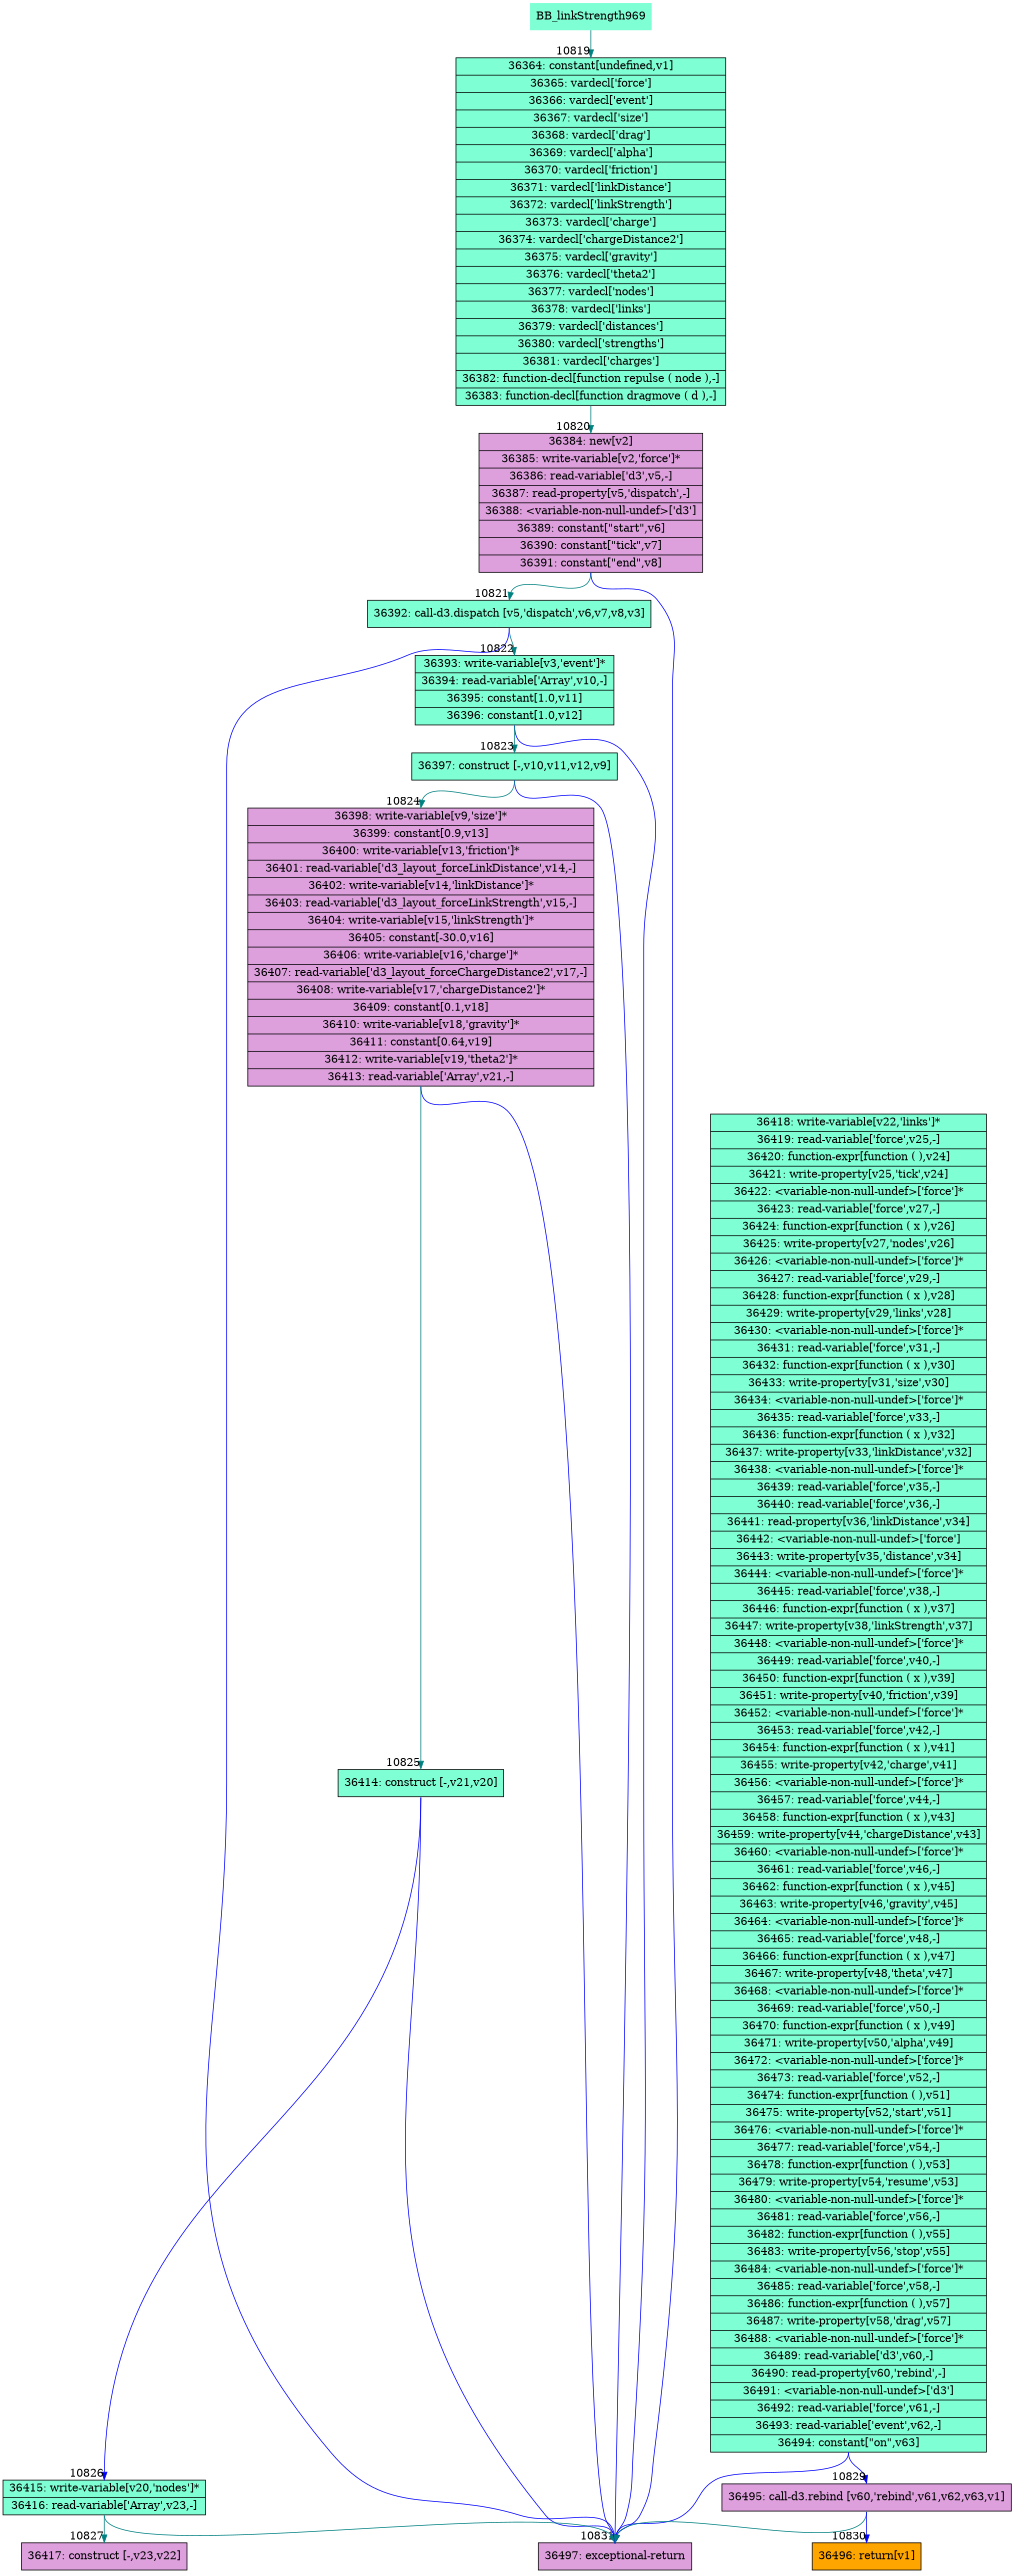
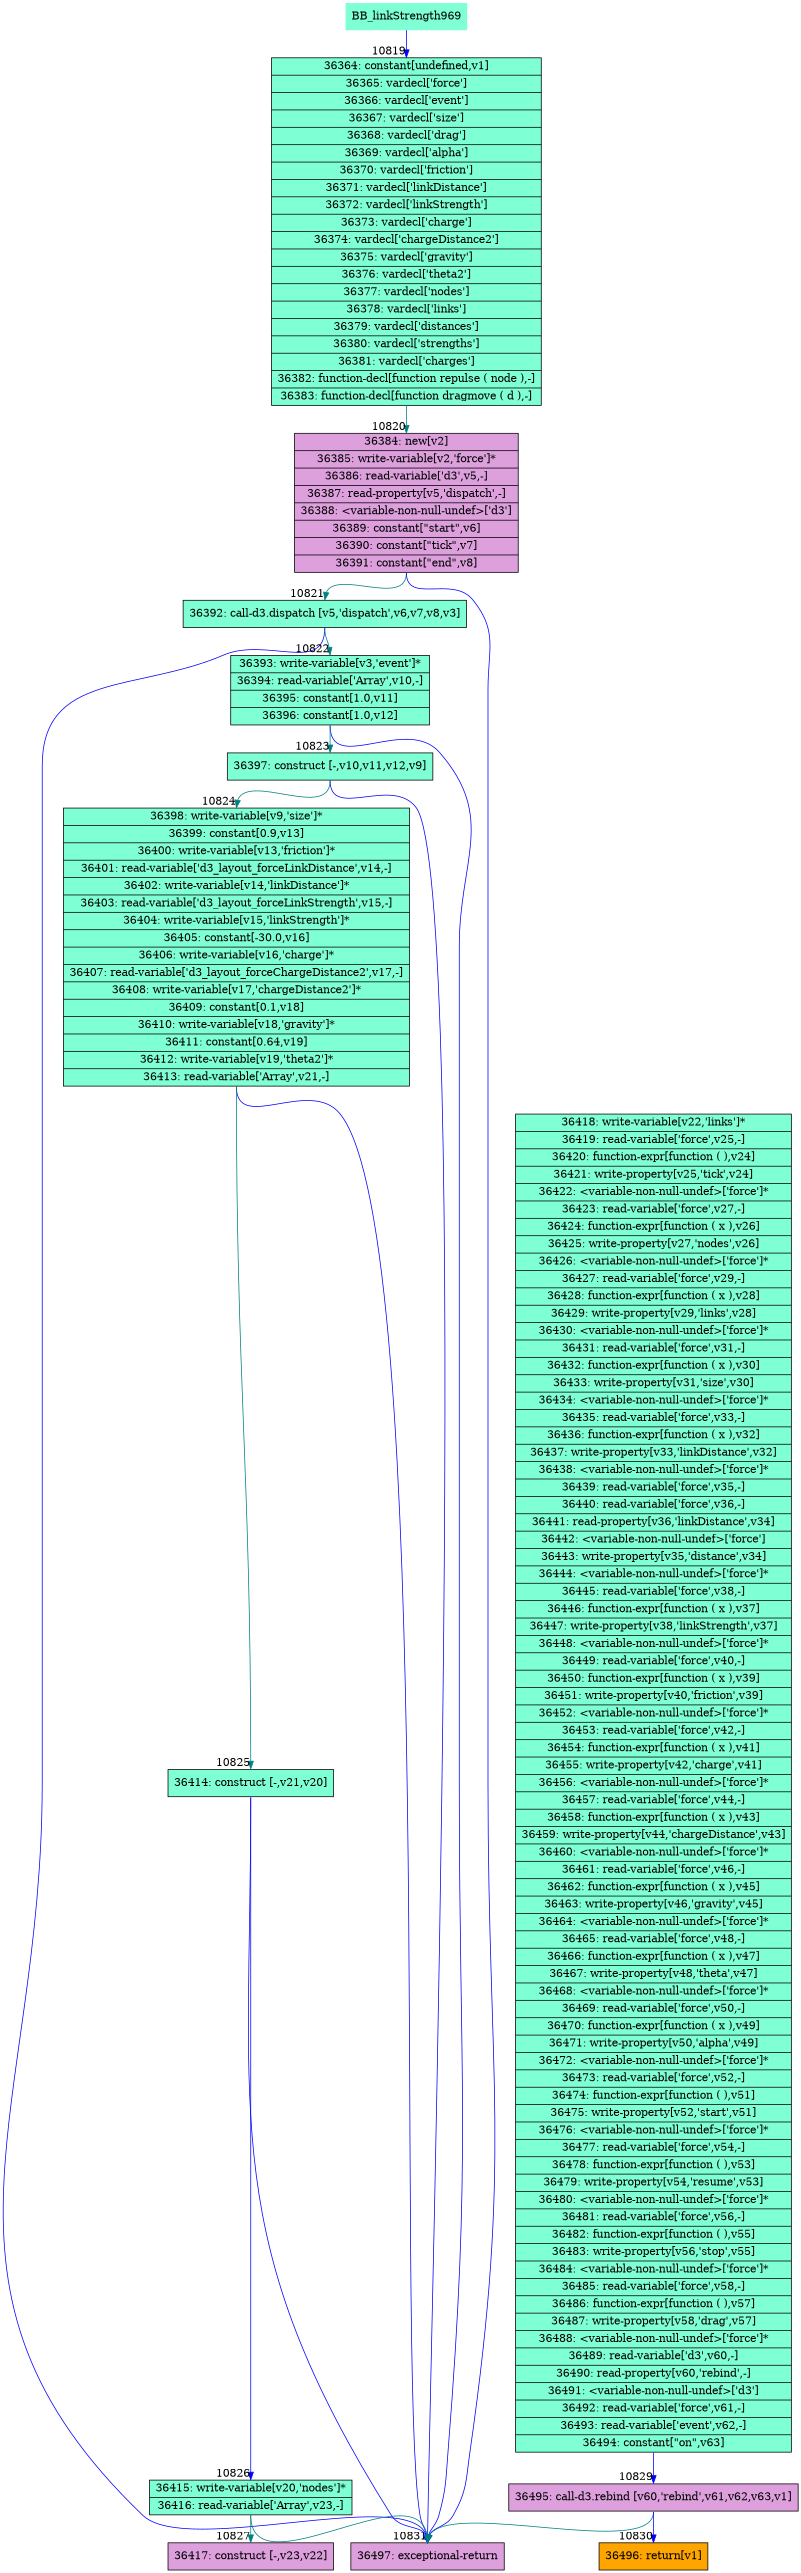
(591, 40) -> (406, 40)
(421, 947) -> (236, 947)
(725, 2477) -> none
